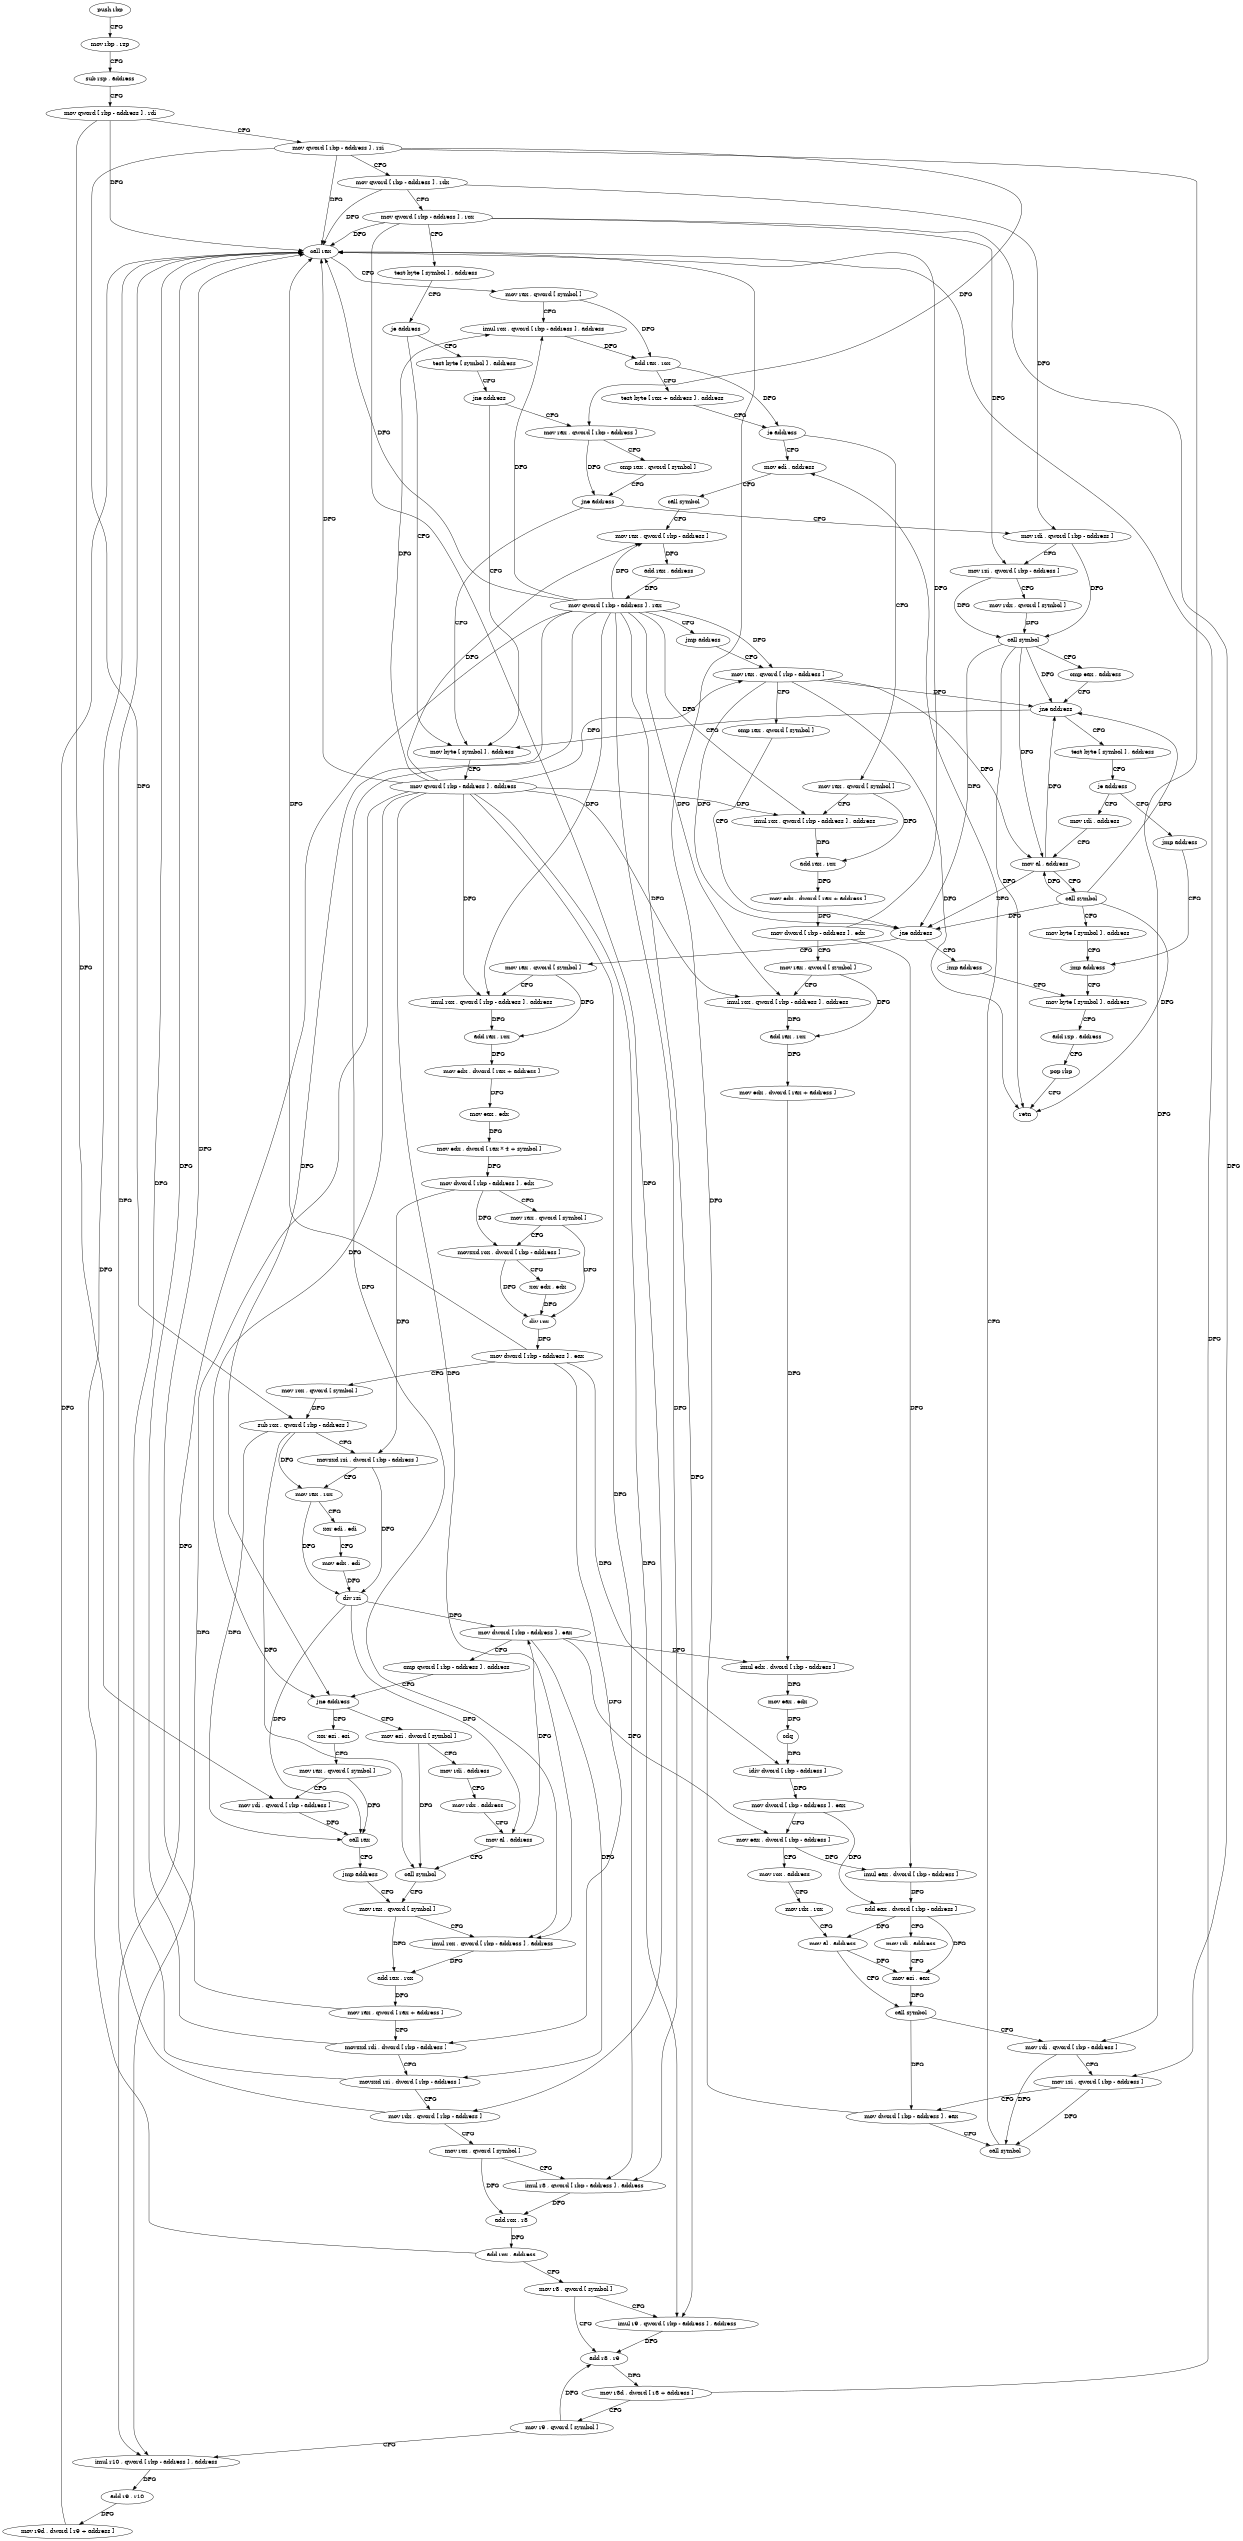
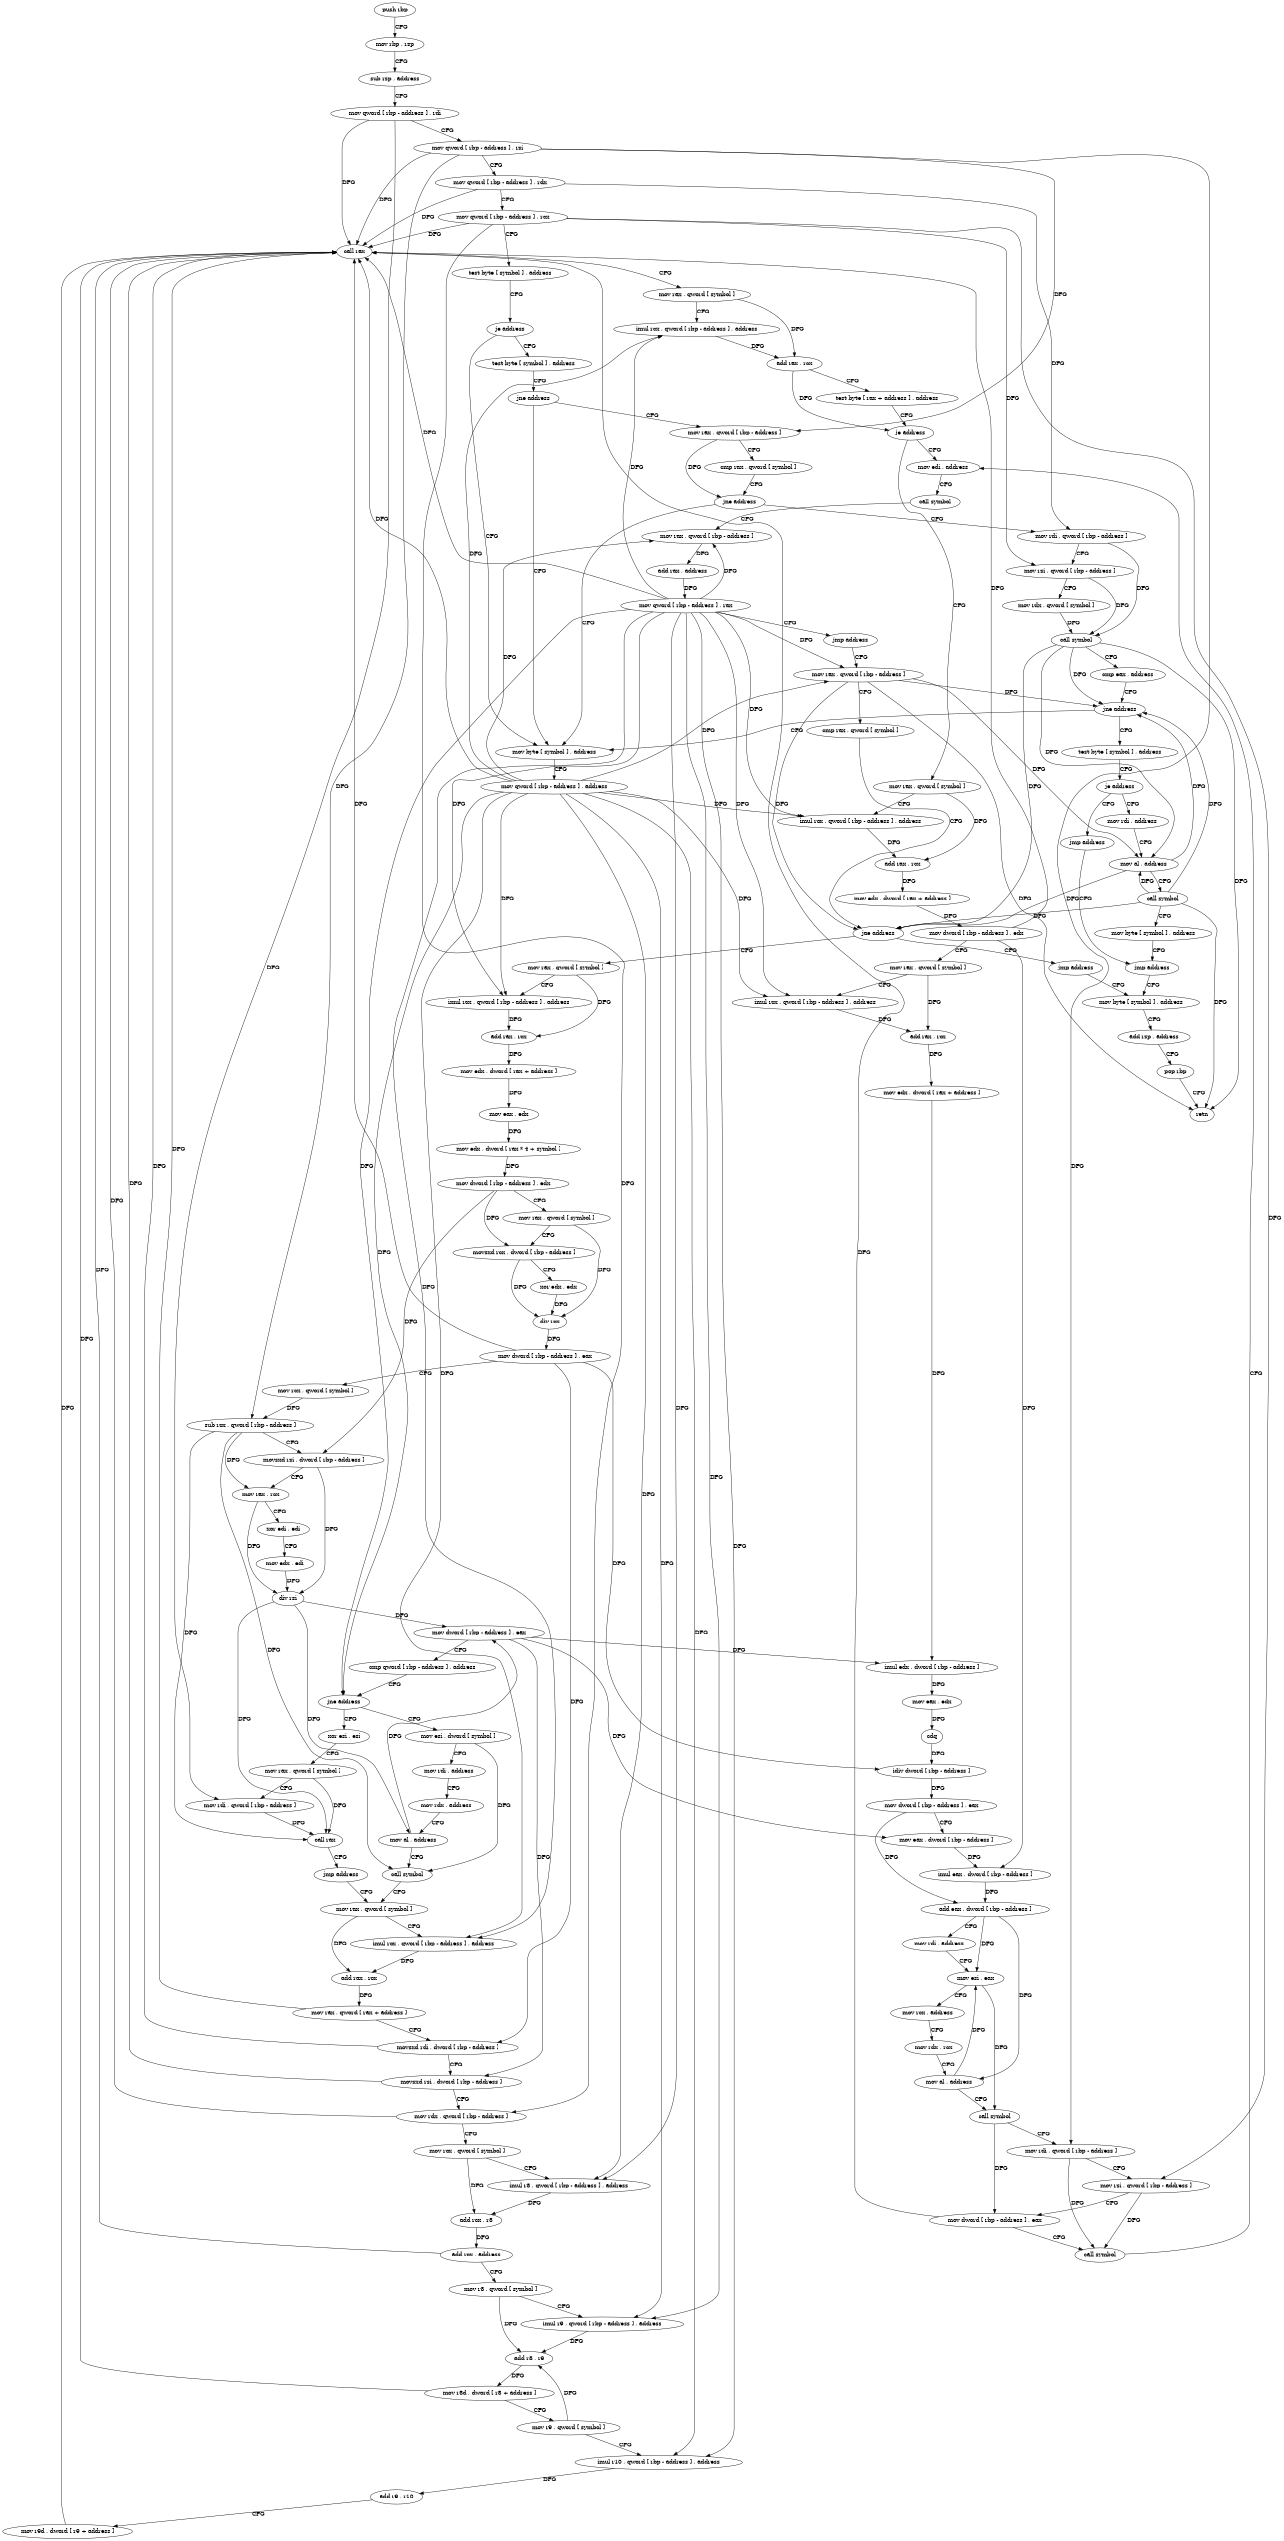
(784, 1856) -> (953, 1995)
(586, 2324) -> (511, 2324)
(108, 2514) -> (258, 2514)
